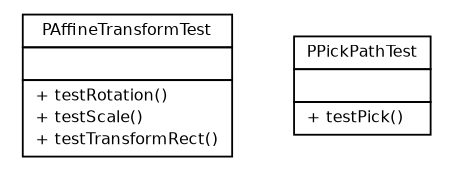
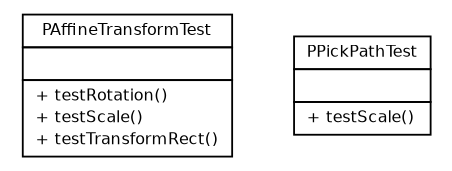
(356, 117) -> (361, 117)
